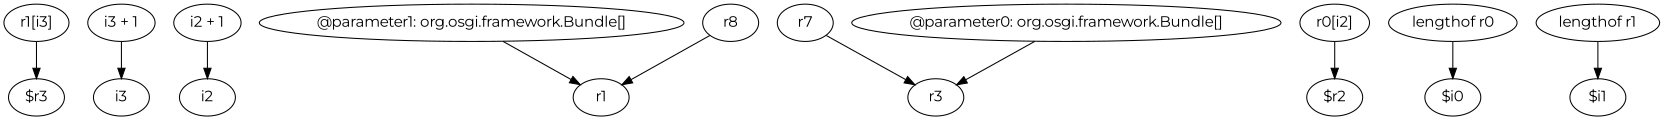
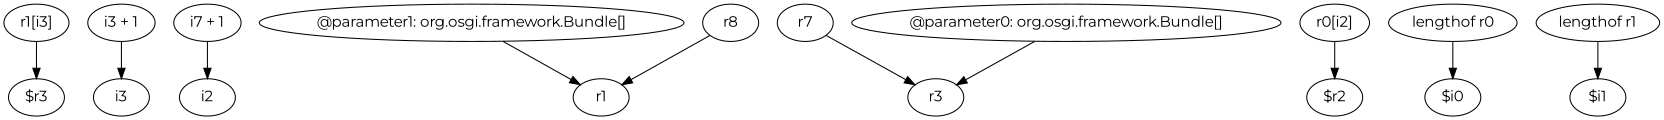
(207, 23) -> (207, 23)
